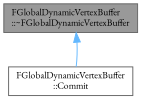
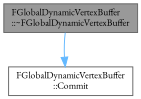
(77, 54) -> (64, 45)
